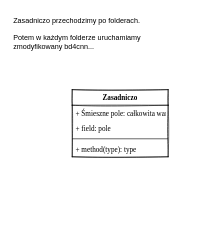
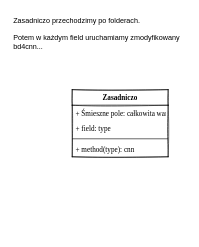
(100, 29) -> (100, 29)
(96, 129) -> (97, 129)
(113, 149) -> (111, 149)
